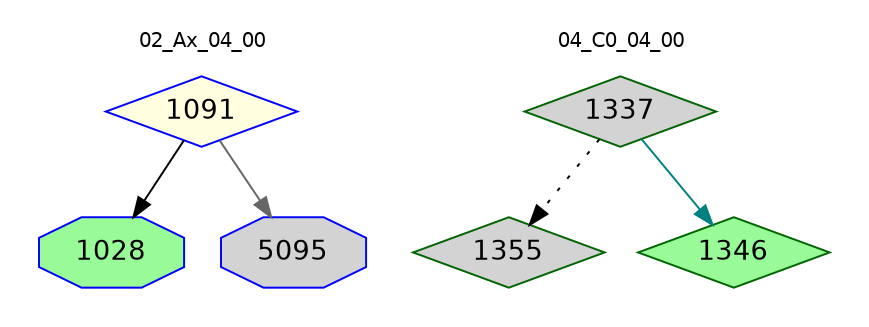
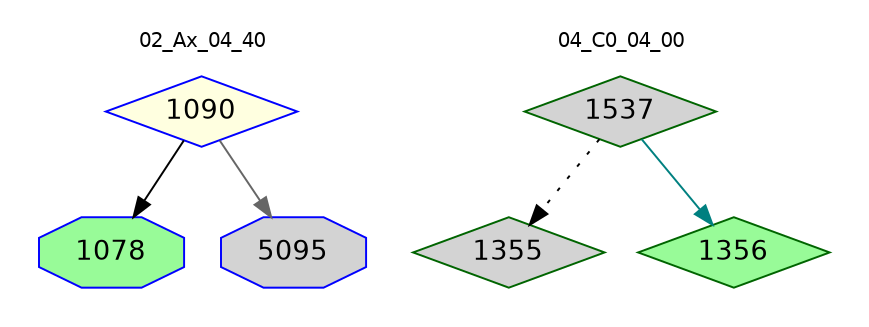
(203, 42) -> (203, 42)
(202, 112) -> (202, 112)
(620, 112) -> (620, 112)
(112, 252) -> (112, 252)
(734, 252) -> (734, 252)
